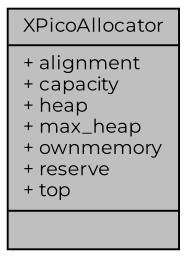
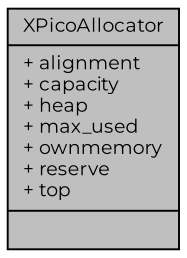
(83, 127) -> (82, 127)
